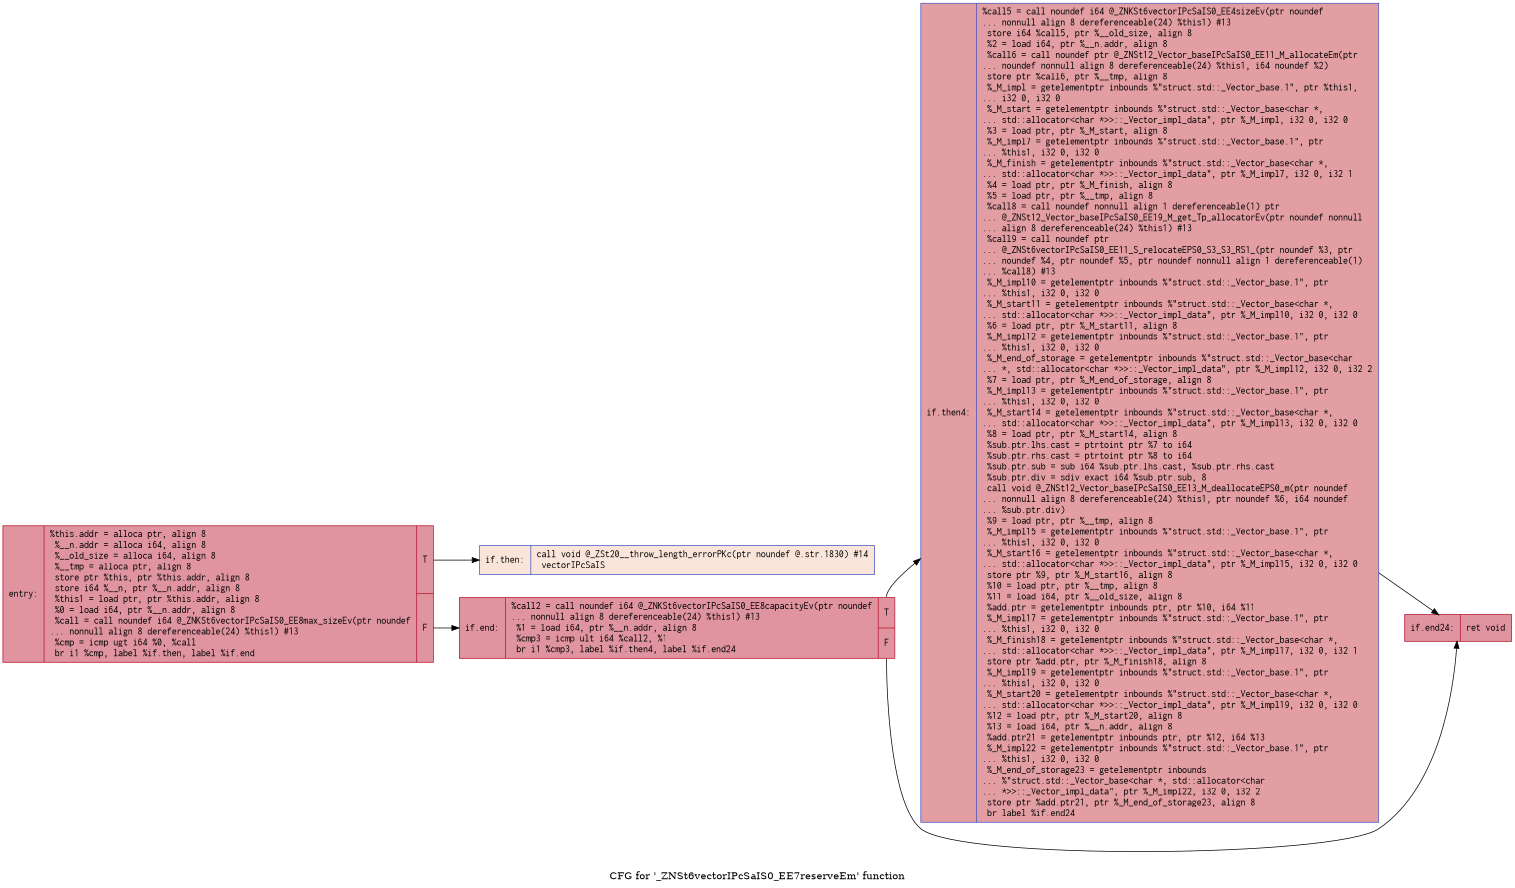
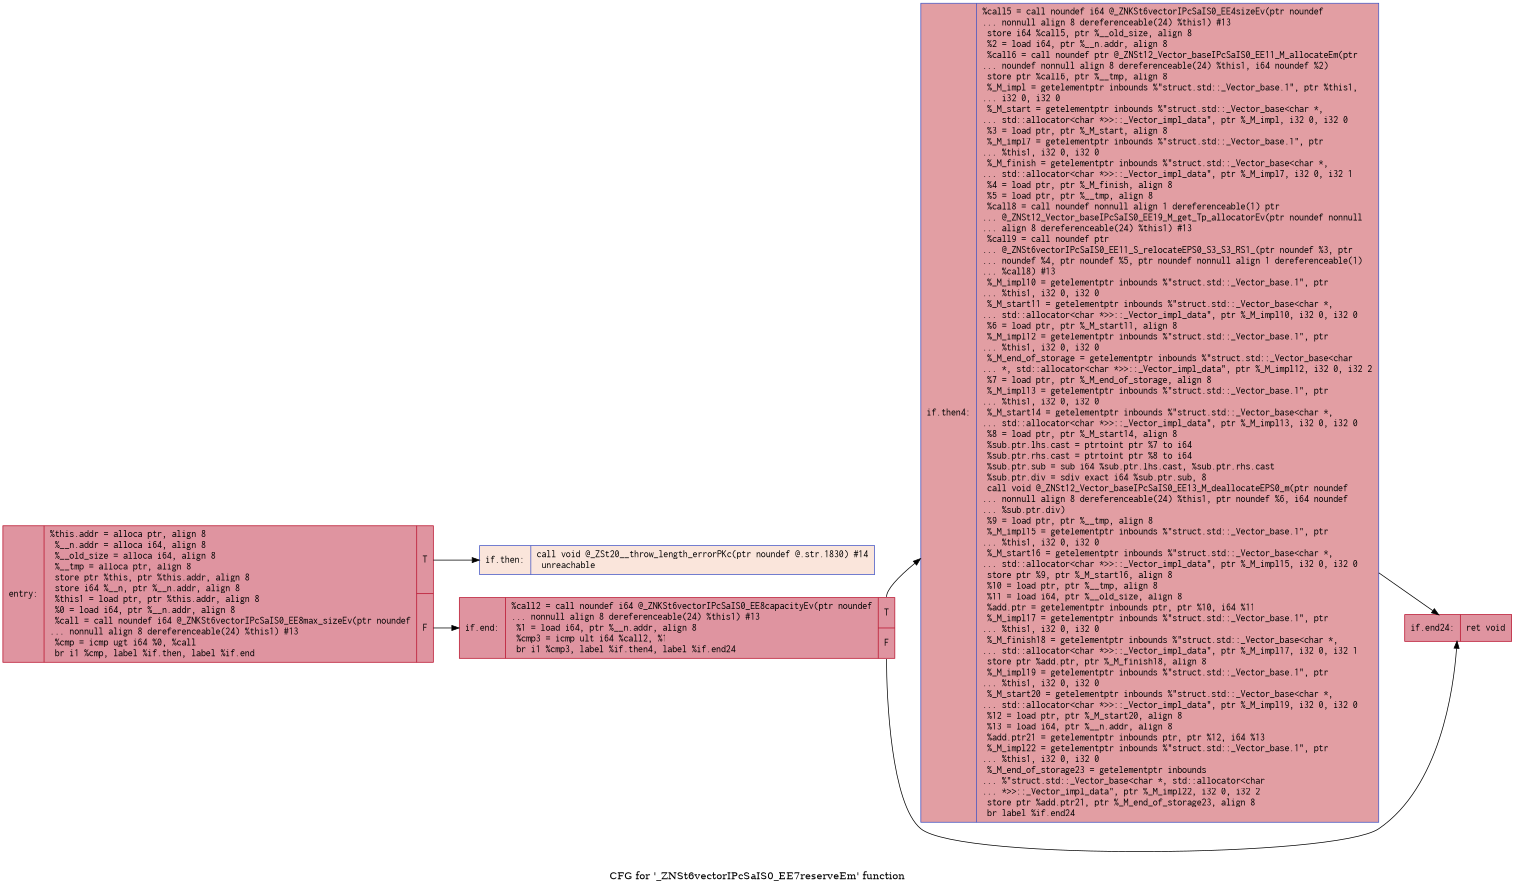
(571, 565) -> (566, 565)
